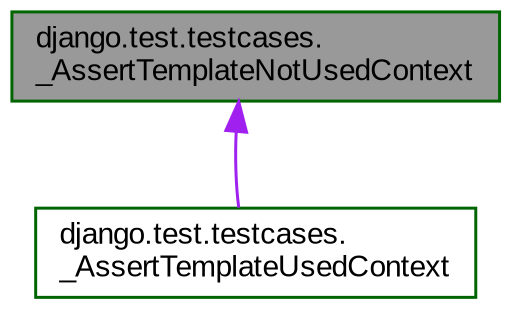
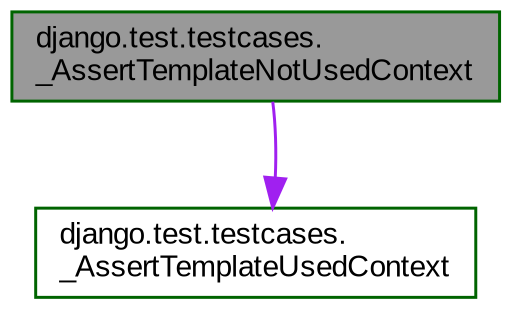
(236, 170) -> (276, 140)
